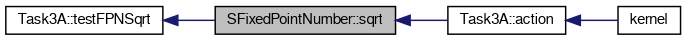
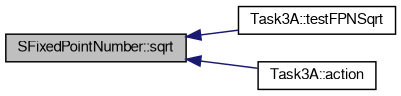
(197, 20) -> (219, 33)
(649, 20) -> none
